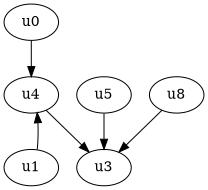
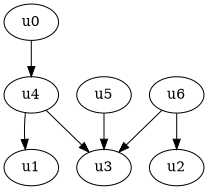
(177, 95) -> (177, 95)
(38, 136) -> (25, 126)
none -> (177, 168)
